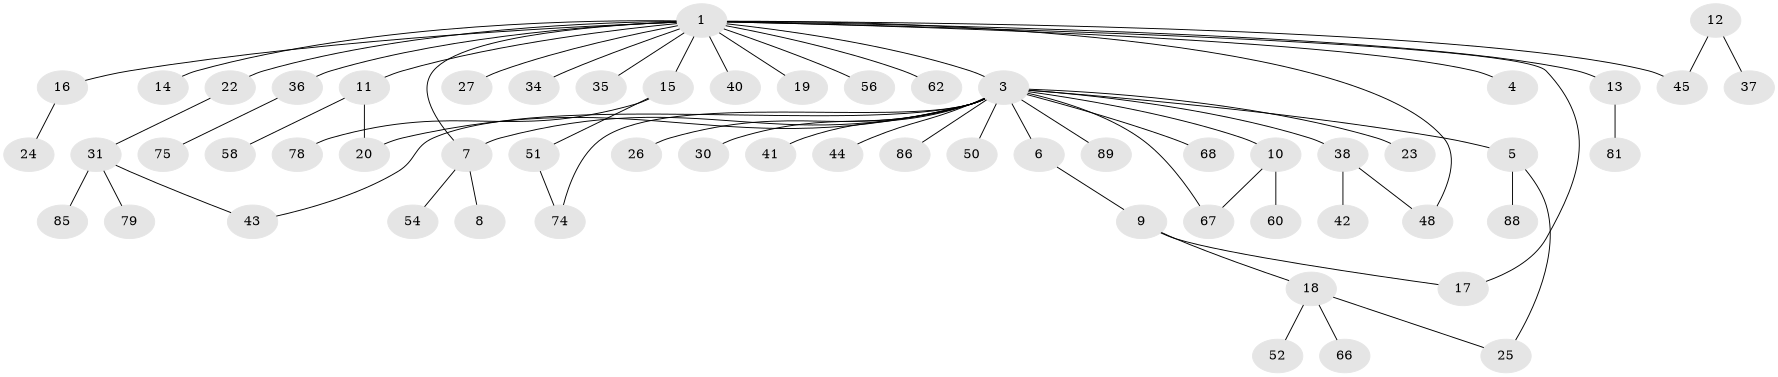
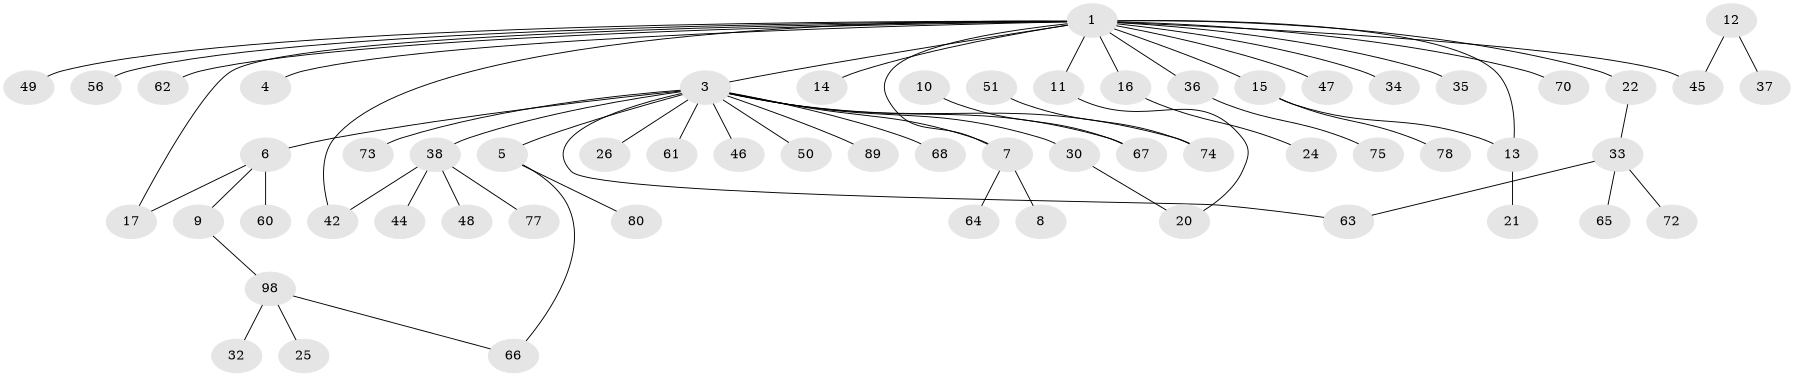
(1151, 45) -> (616, 45)
(467, 88) -> (1327, 88)
(735, 88) -> (1564, 88)
(802, 88) -> (29, 88)
(1144, 112) -> none
(685, 123) -> (1130, 188)
(911, 124) -> (417, 188)
(587, 128) -> (1386, 121)
(96, 155) -> (1618, 155)
(230, 155) -> none
(771, 155) -> (672, 155)
(905, 155) -> (739, 155)
(1410, 155) -> (368, 155)
(1615, 155) -> (1513, 222)
(1276, 188) -> (266, 188)
(62, 222) -> (1605, 222)
(130, 222) -> (1672, 222)
(253, 222) -> (1349, 222)
(413, 222) -> (974, 222)
none -> (534, 222)
(1513, 222) -> (637, 222)
(1548, 255) -> (573, 248)
(1299, 264) -> (199, 188)
(1311, 289) -> (270, 289)
(1278, 356) -> (237, 356)
